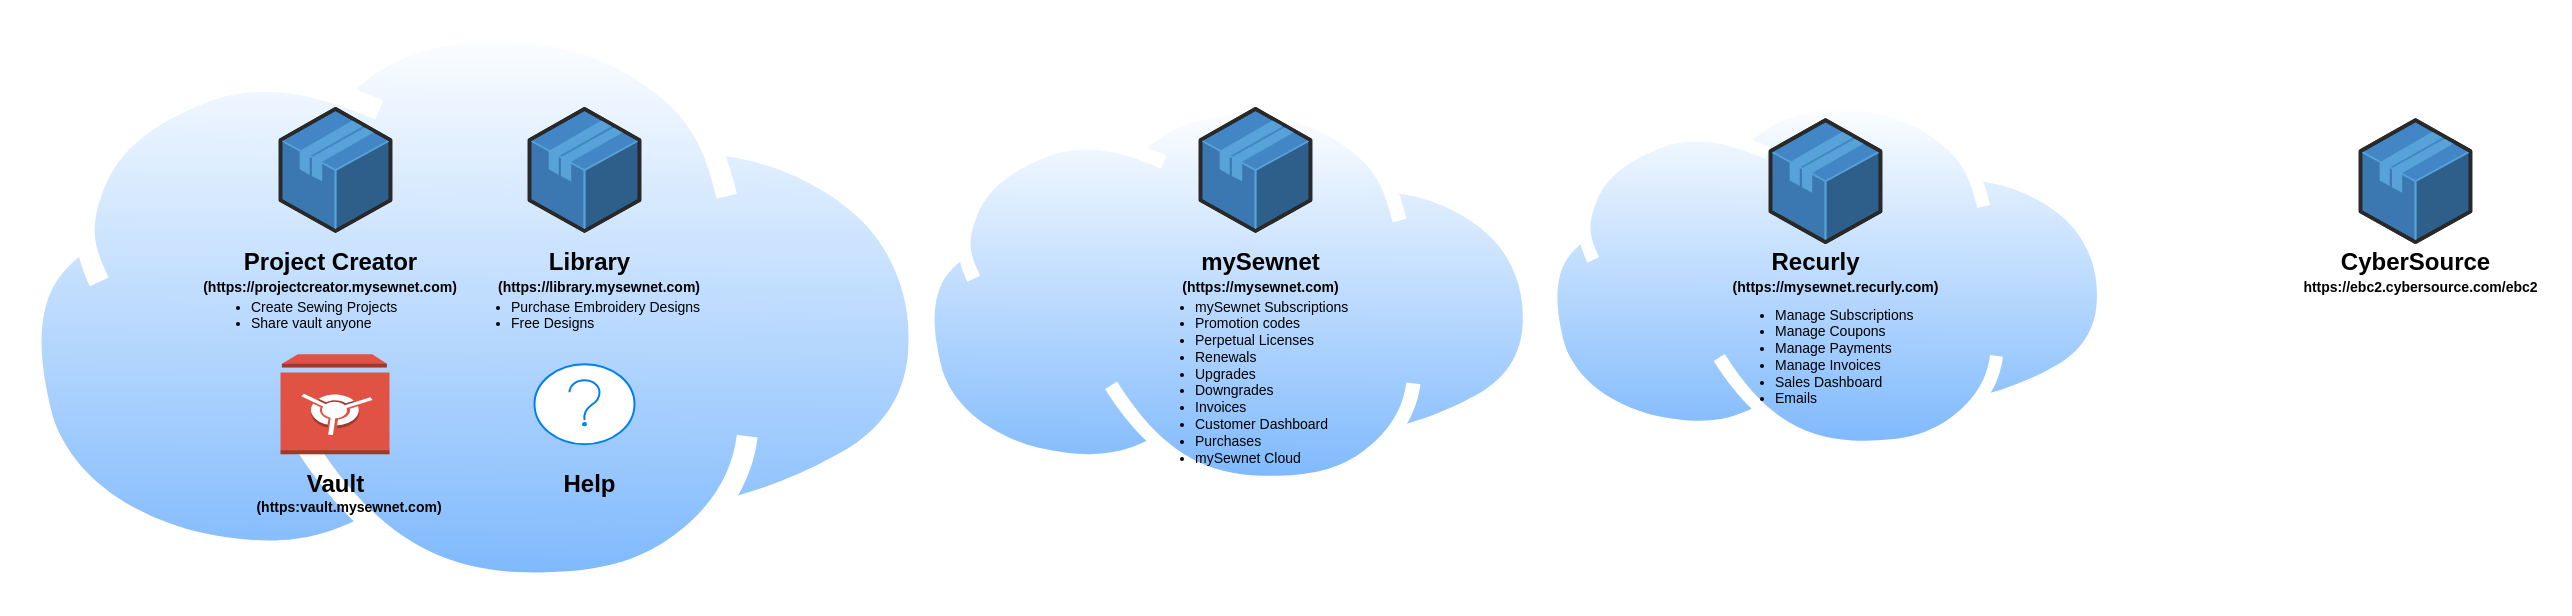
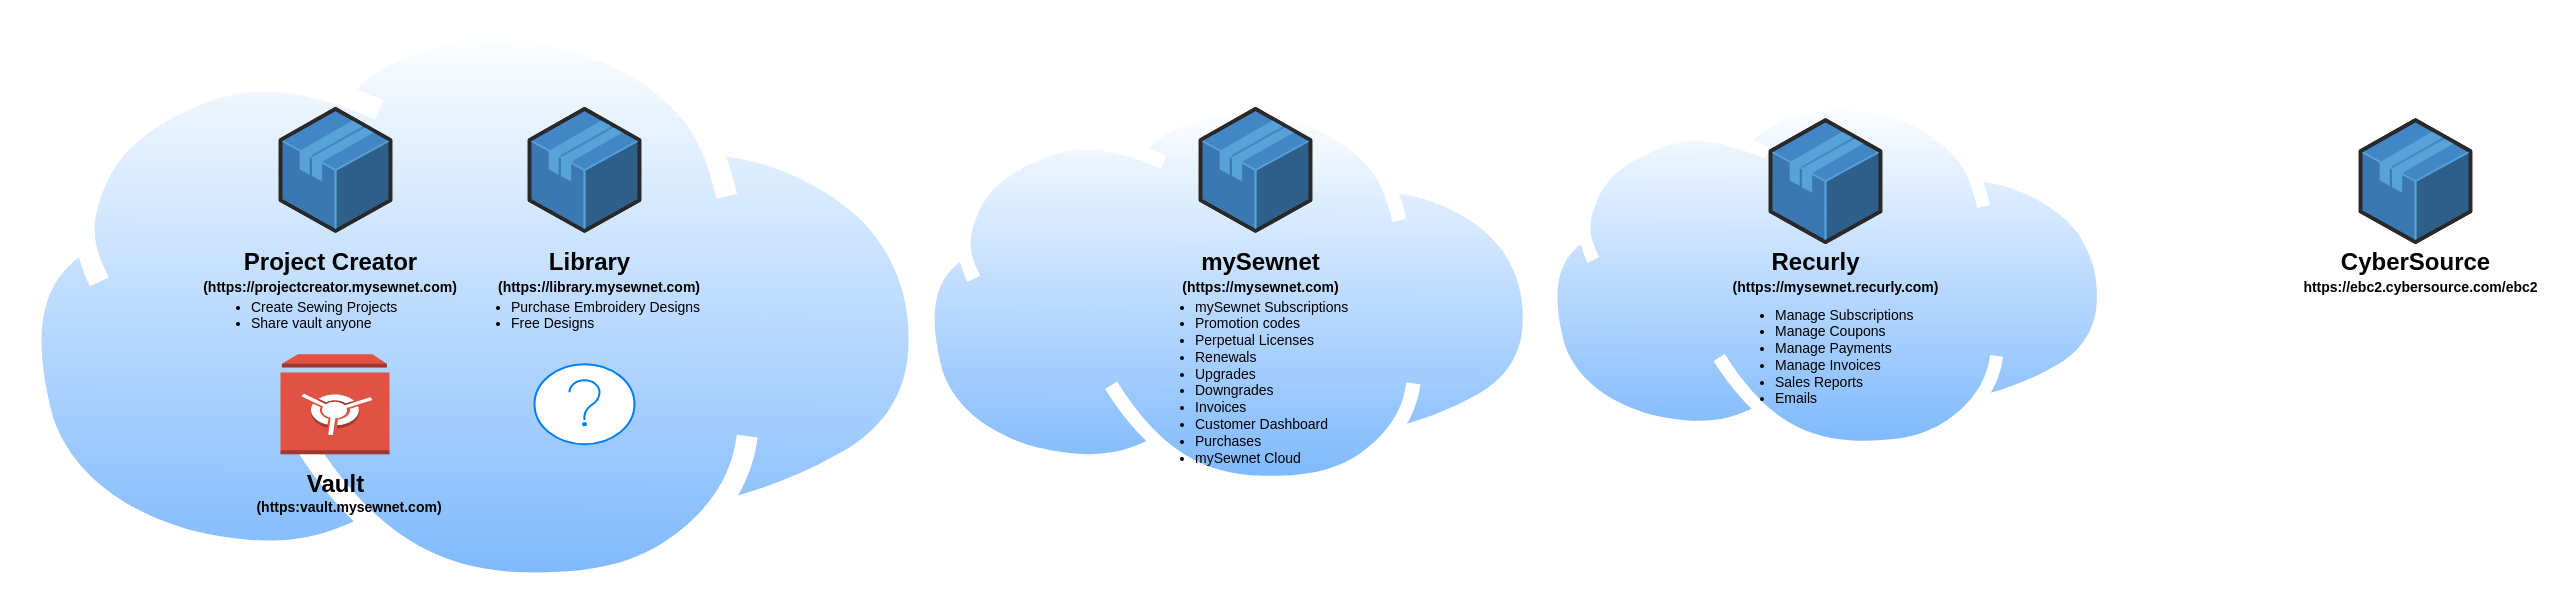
(1808, 351) -> (1808, 351)
(590, 484) -> none
